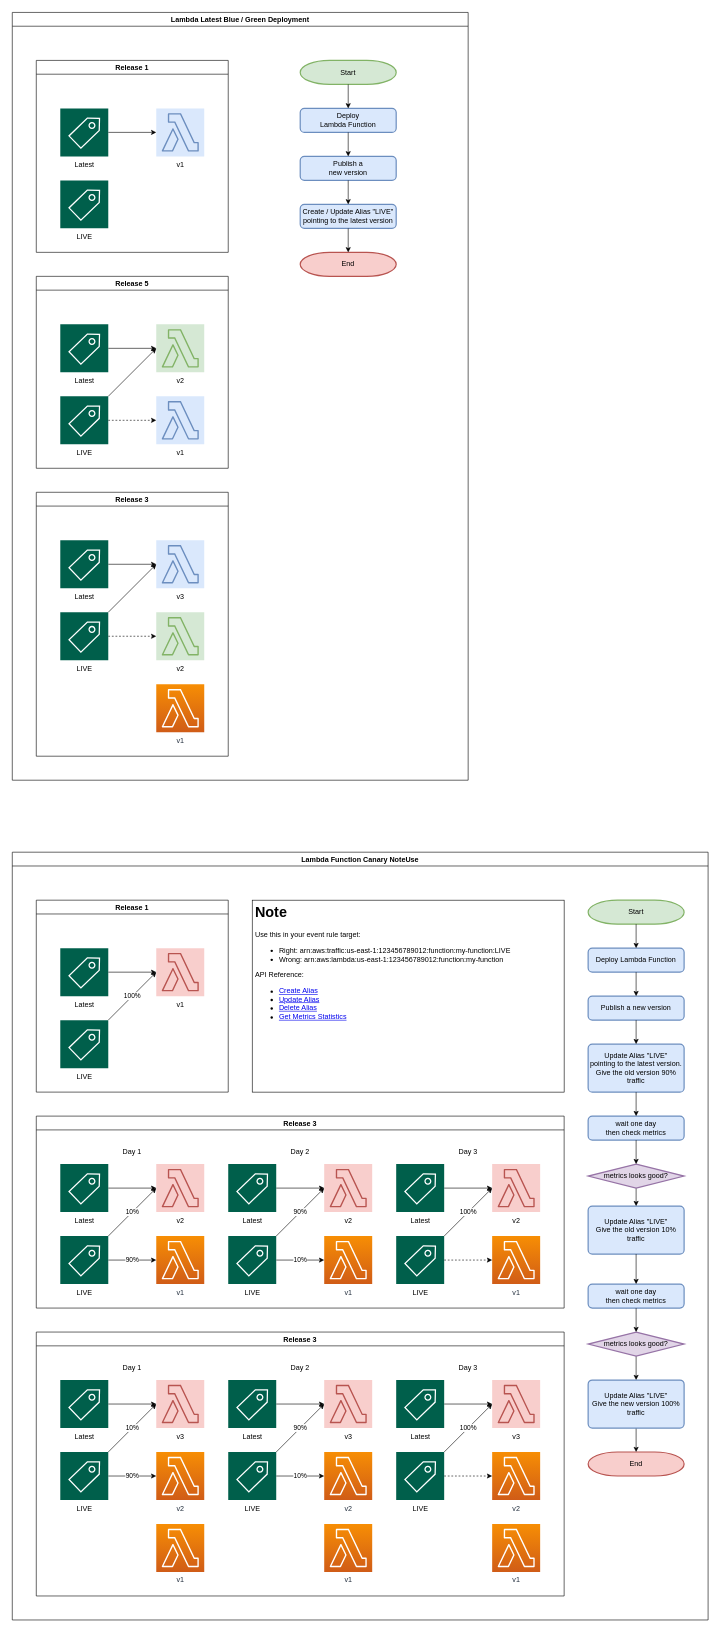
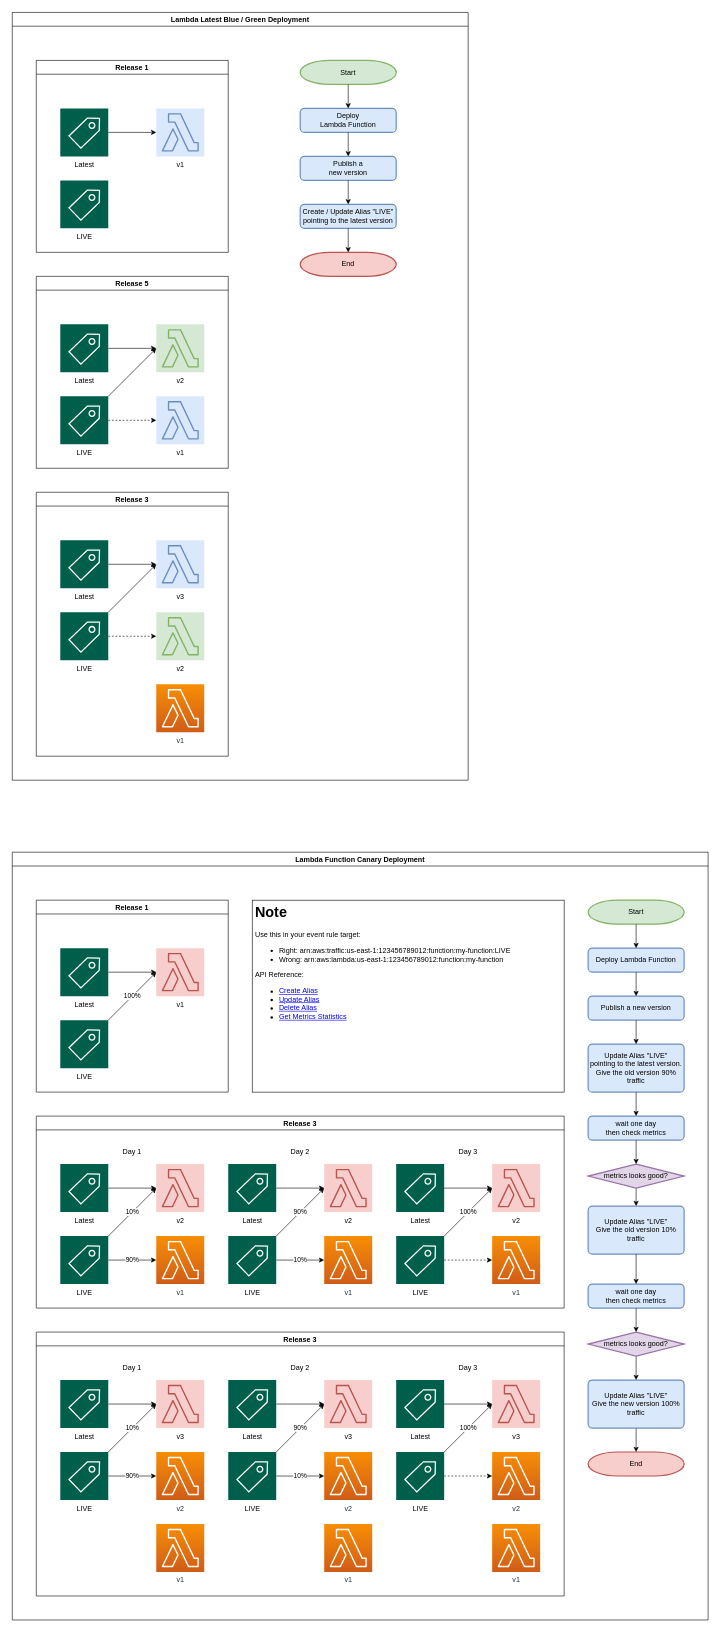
(360, 860) -> (360, 860)
